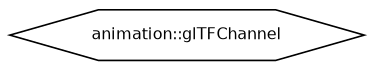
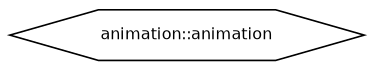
(187, 35) -> (187, 35)
